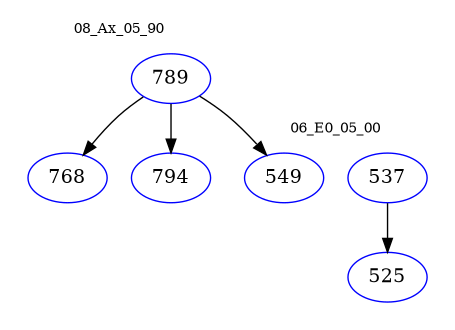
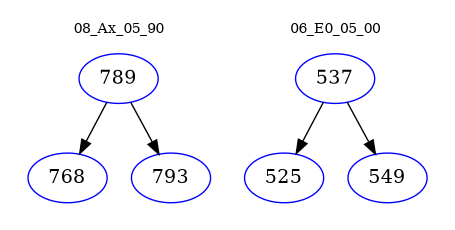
(242, 129) -> (358, 122)
(171, 178) -> (171, 178)
